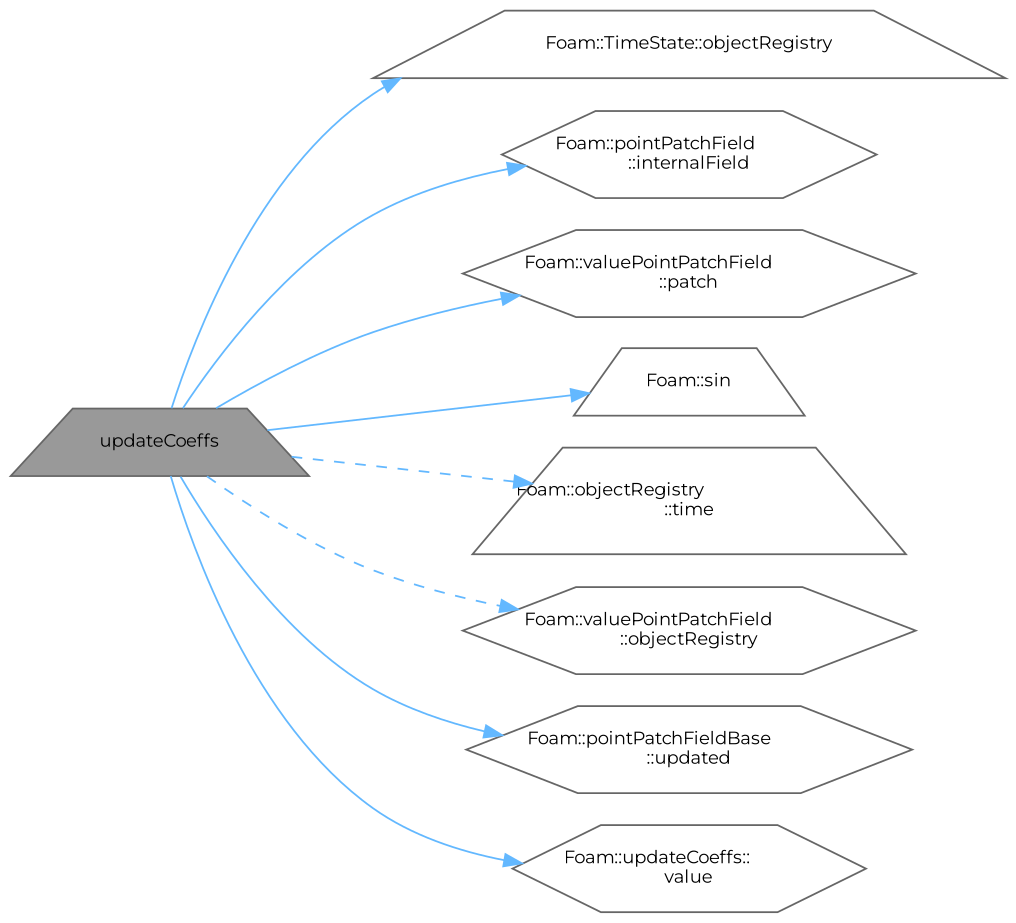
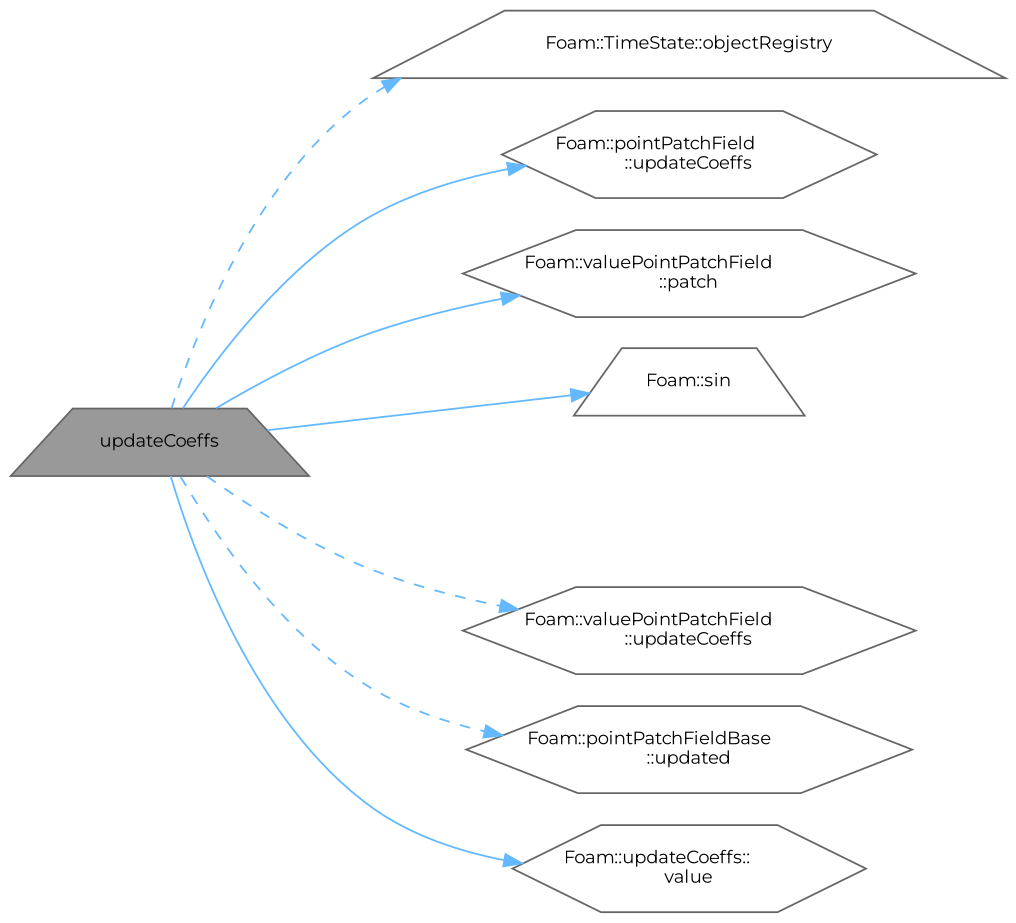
(689, 155) -> (689, 155)
(252, 229) -> (252, 229)
(689, 501) -> none
(689, 631) -> (689, 631)
(306, 638) -> (306, 638)
